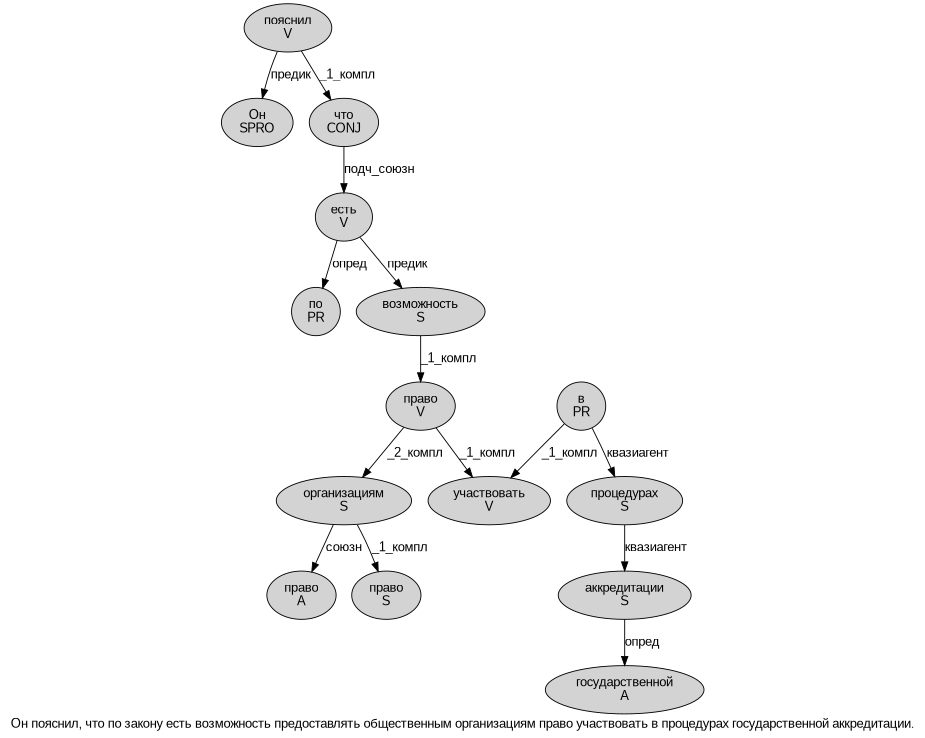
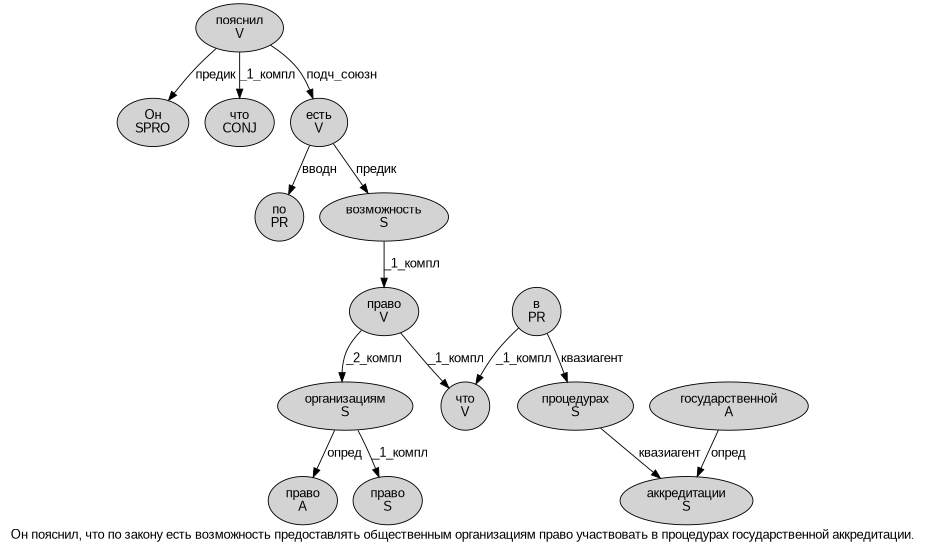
(344, 165) -> (294, 64)
(350, 264) -> (320, 170)
(489, 501) -> (465, 406)
(344, 548) -> (345, 453)
(625, 638) -> (710, 449)
